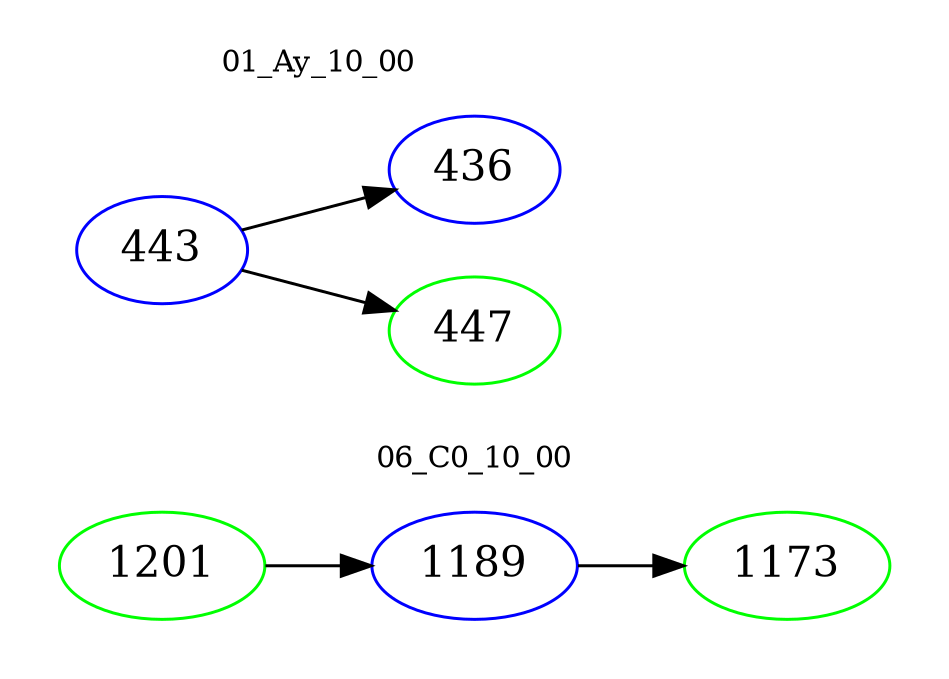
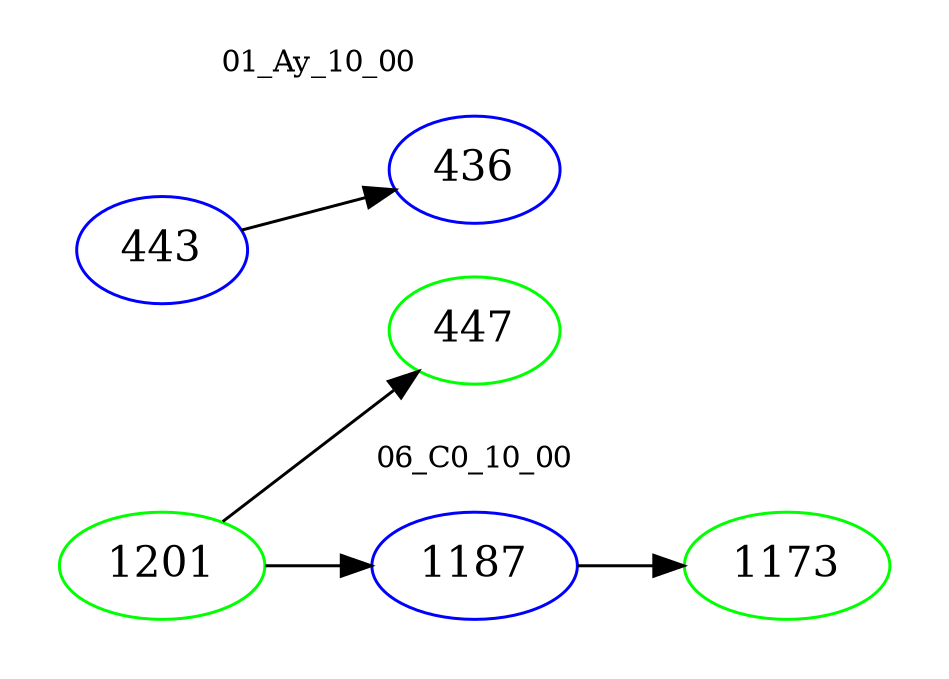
(303, 286) -> (308, 456)
(475, 566) -> (475, 566)
